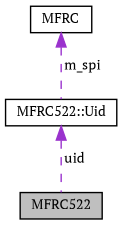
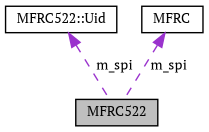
(61, 73) -> (141, 72)
(73, 159) -> (113, 66)
